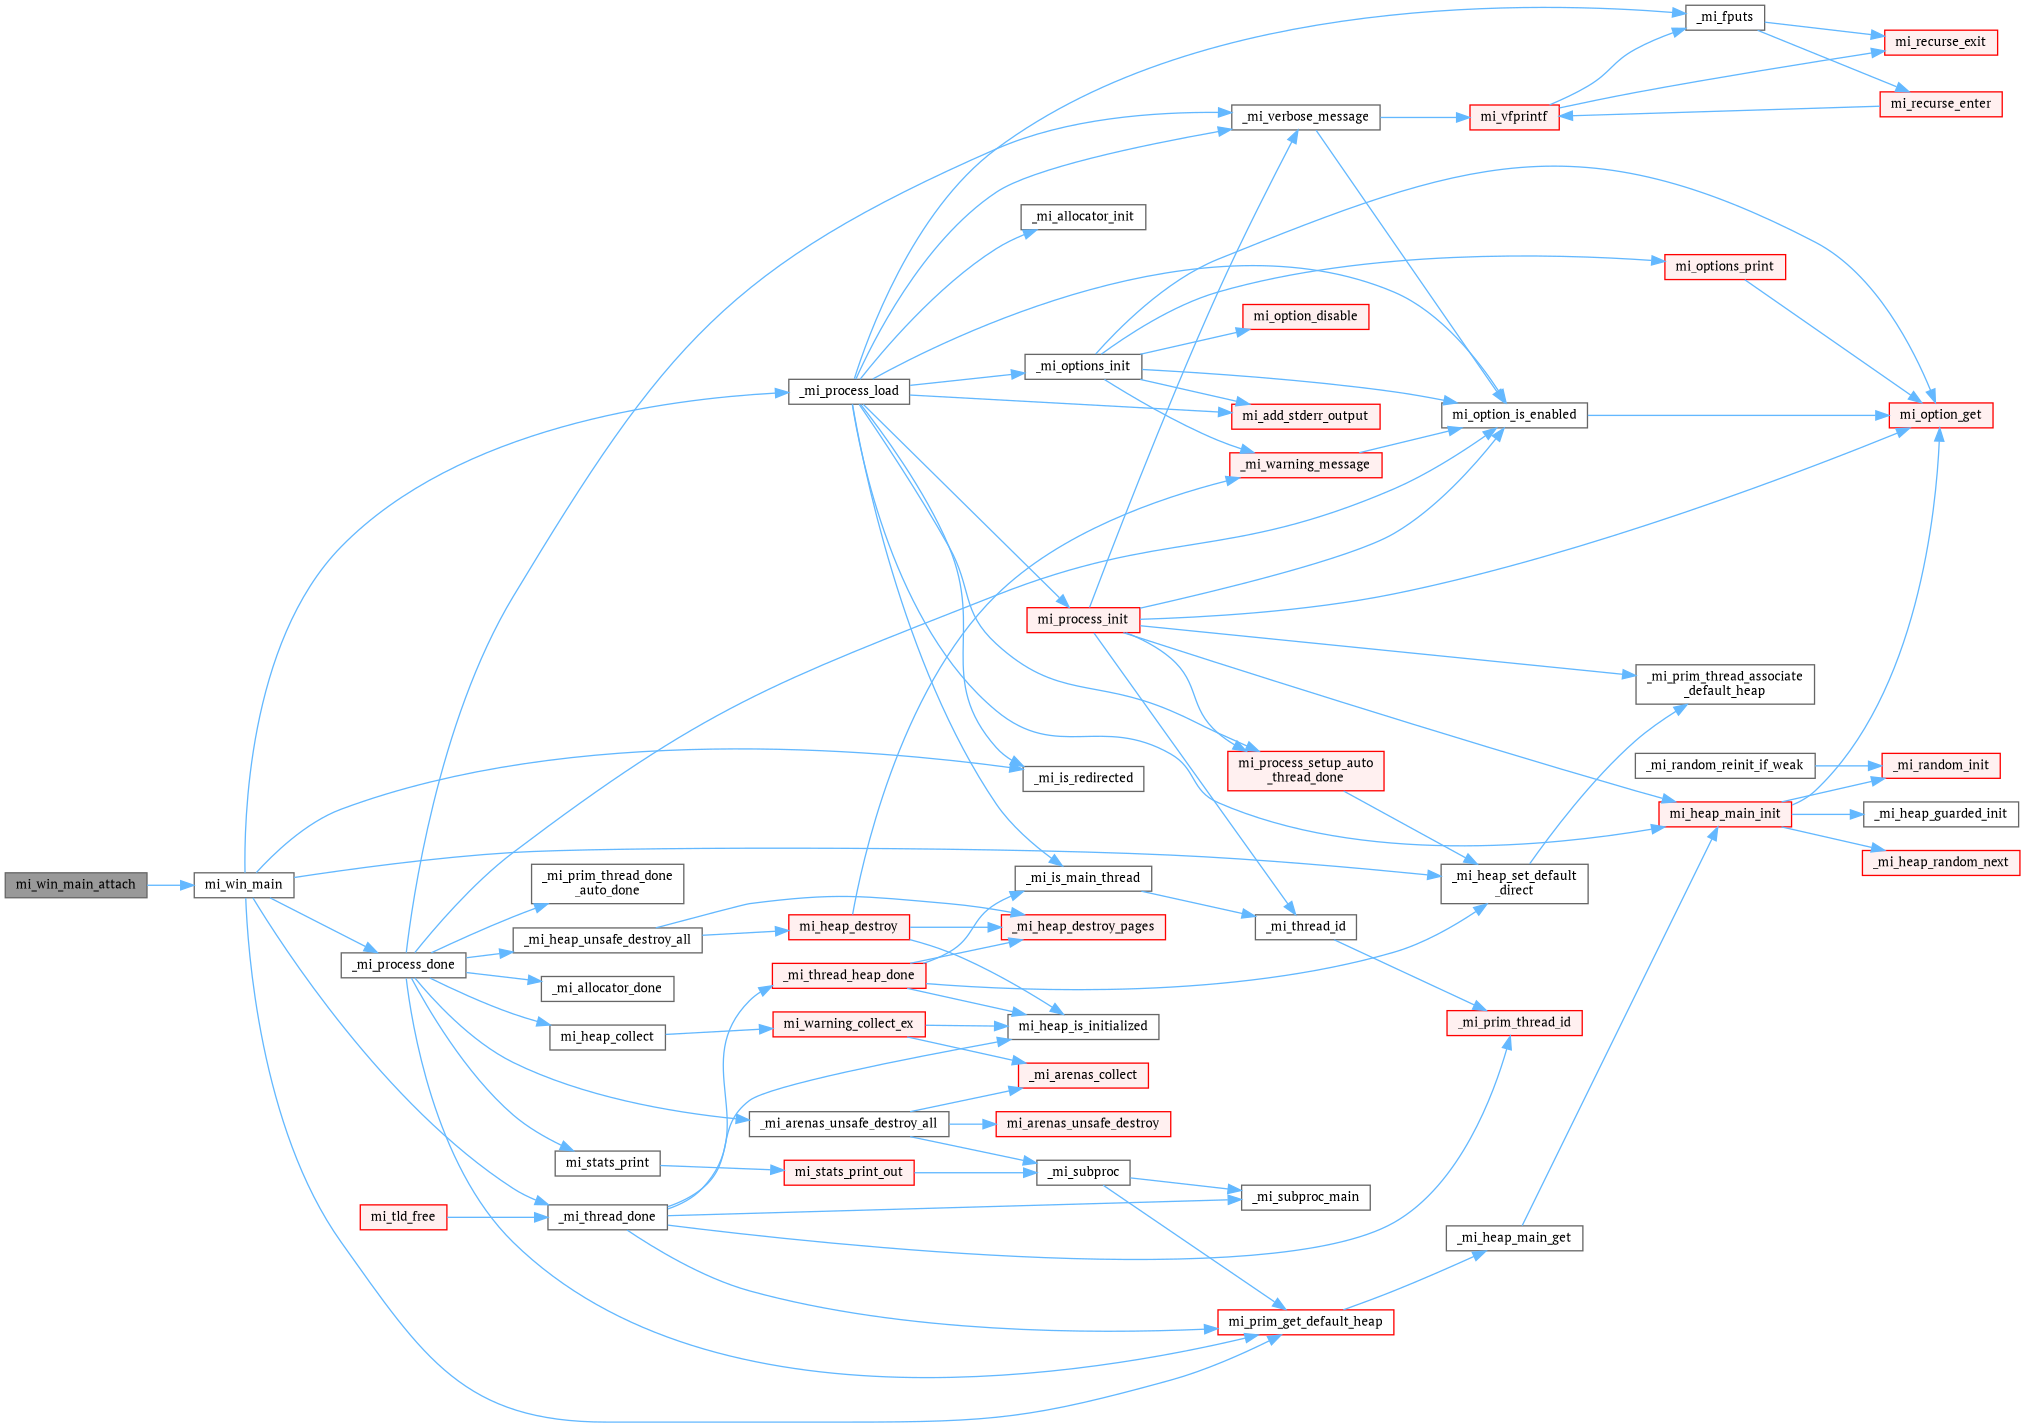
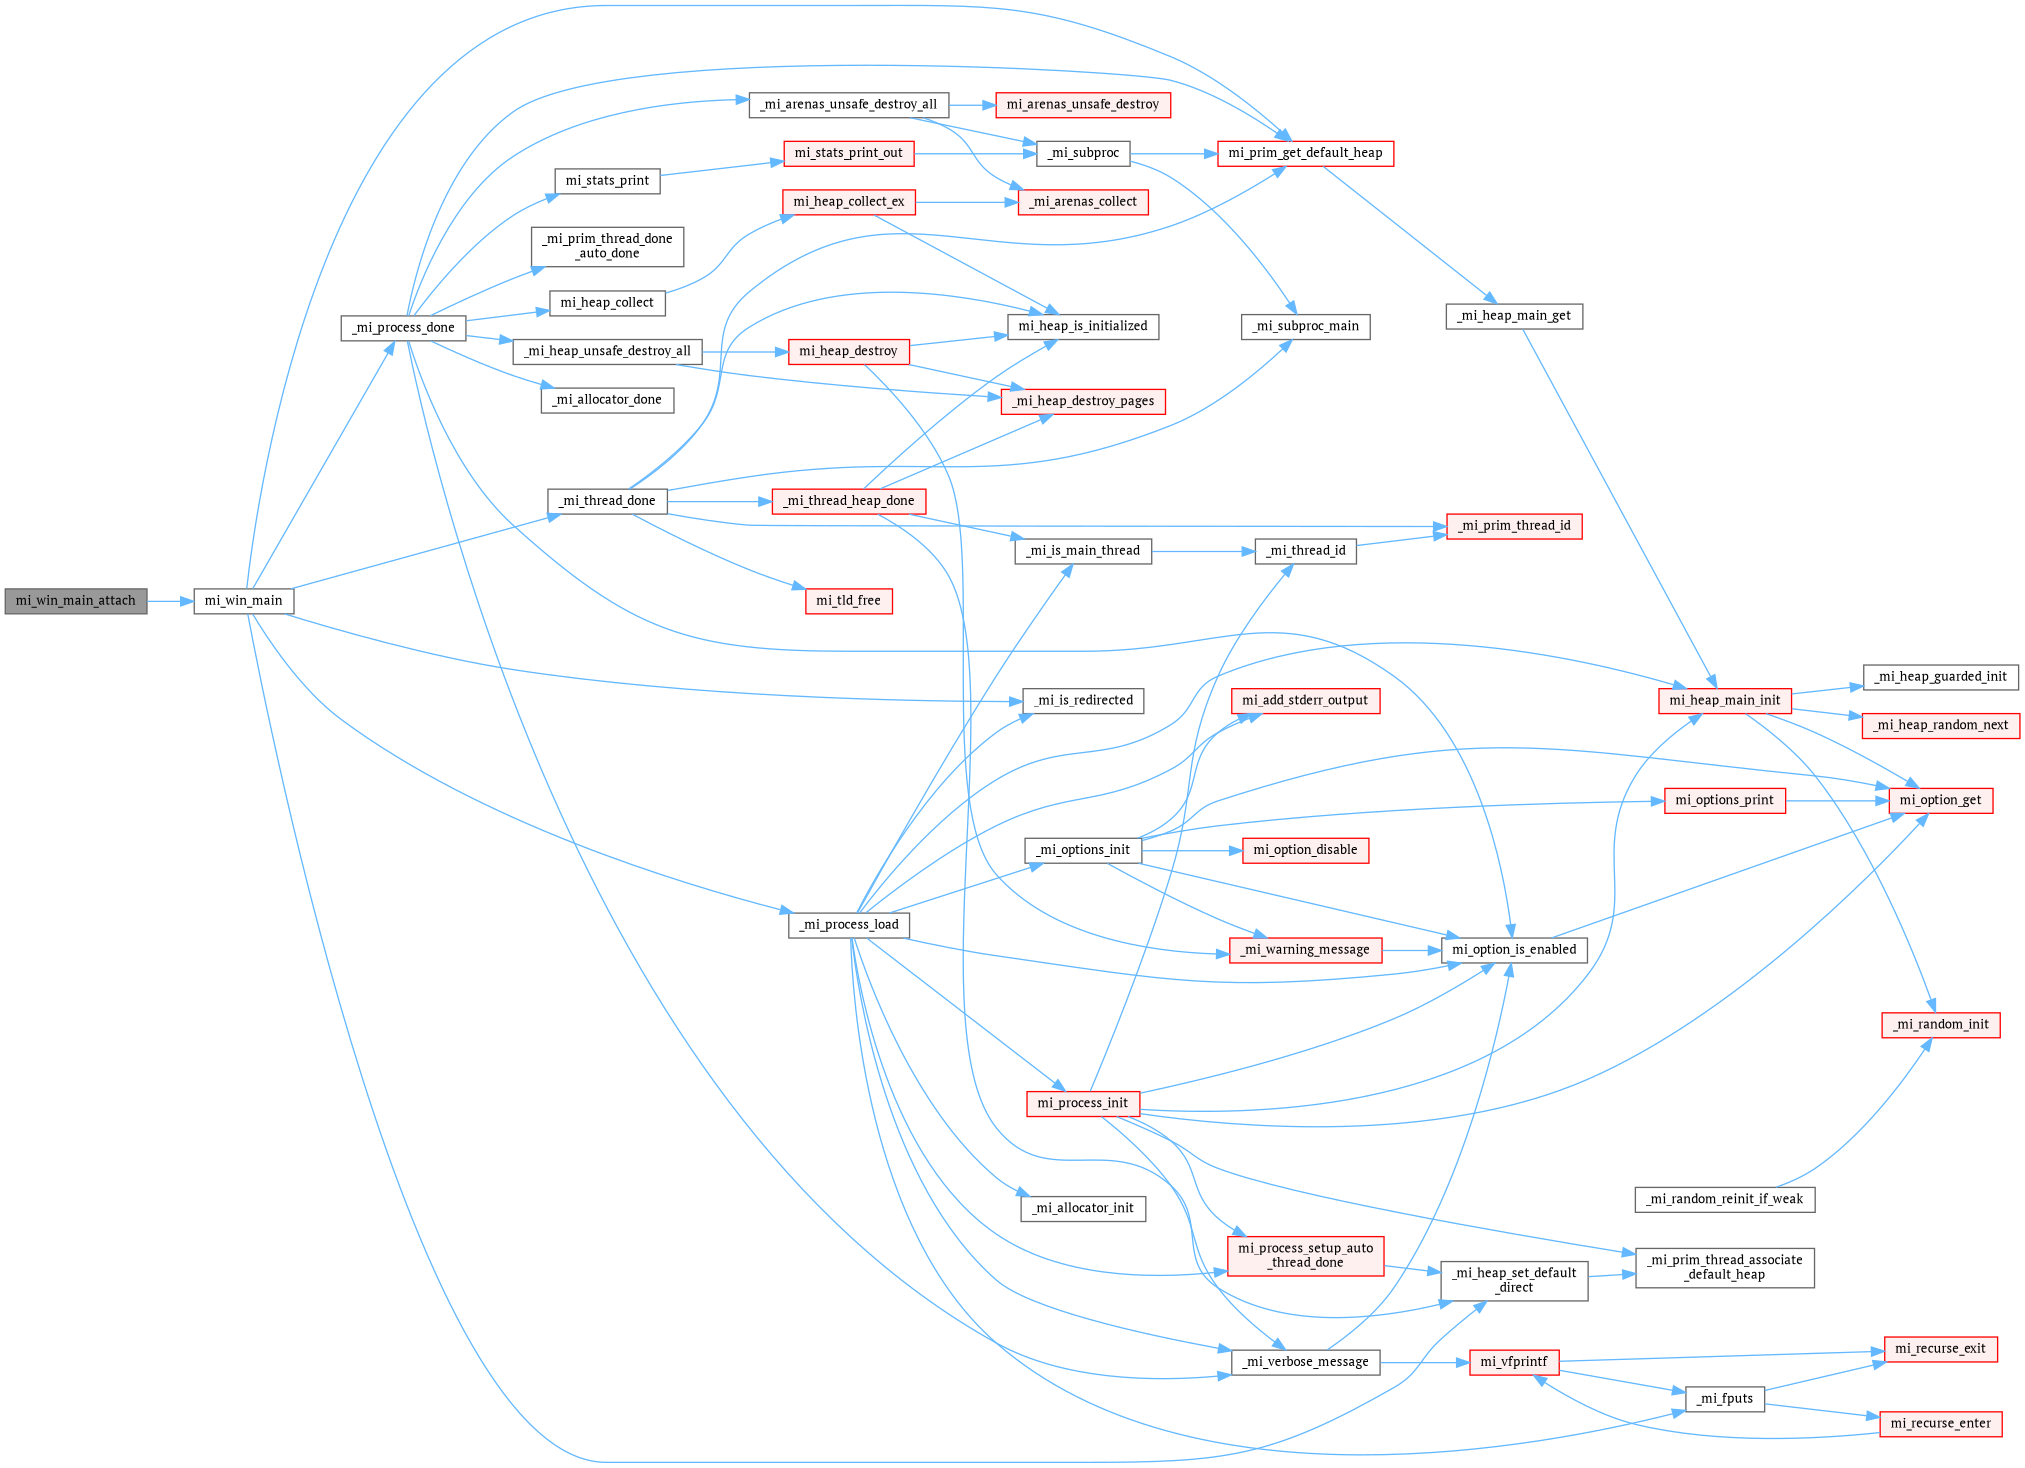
(849, 1024) -> (849, 202)
(480, 1217) -> (711, 553)
